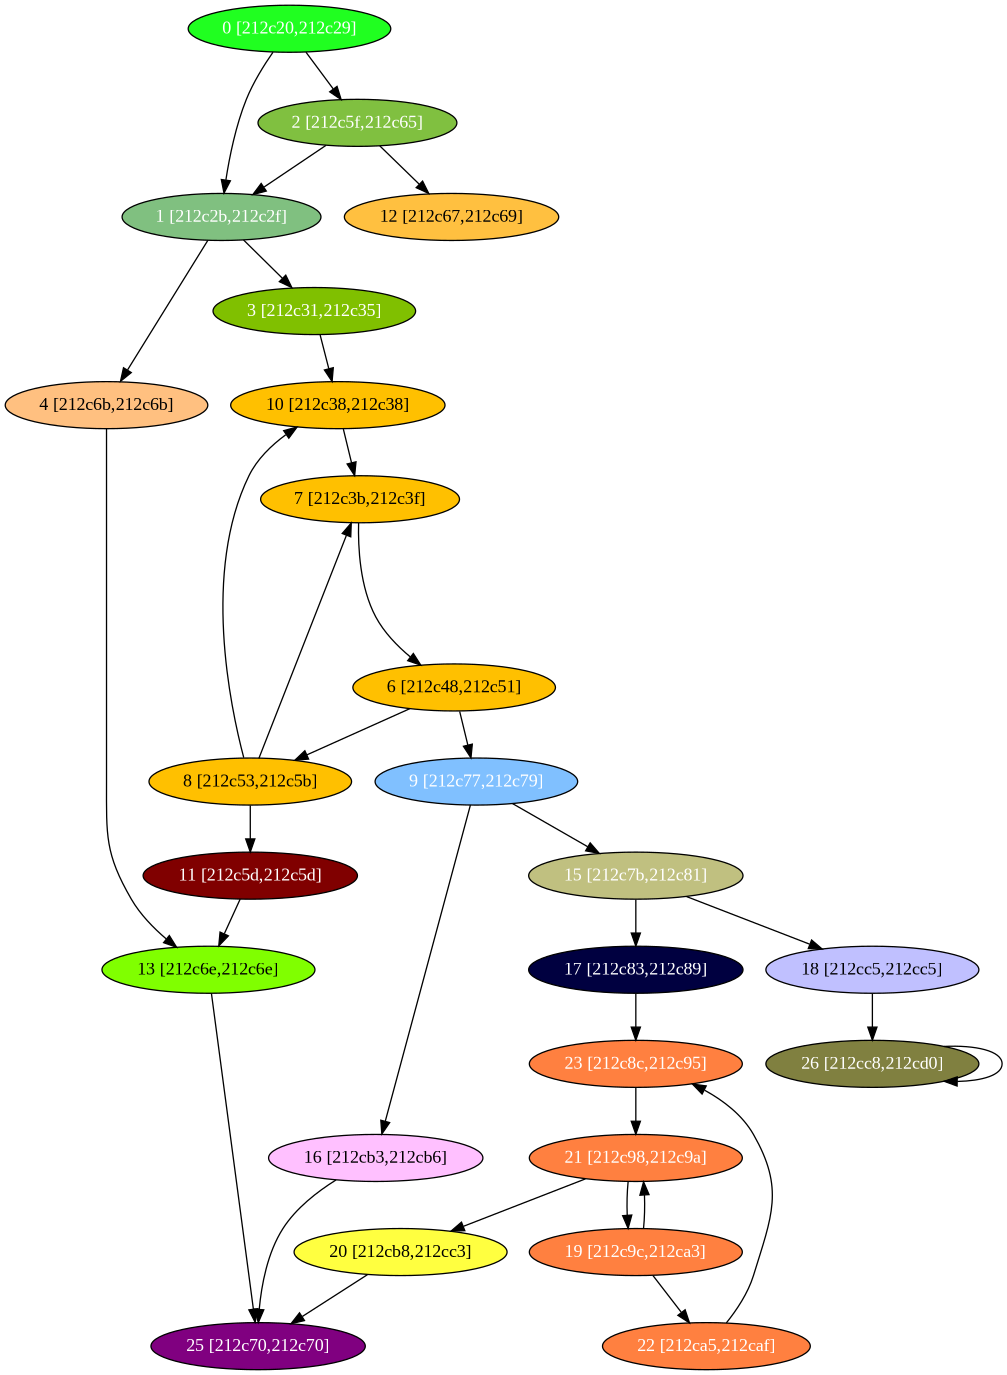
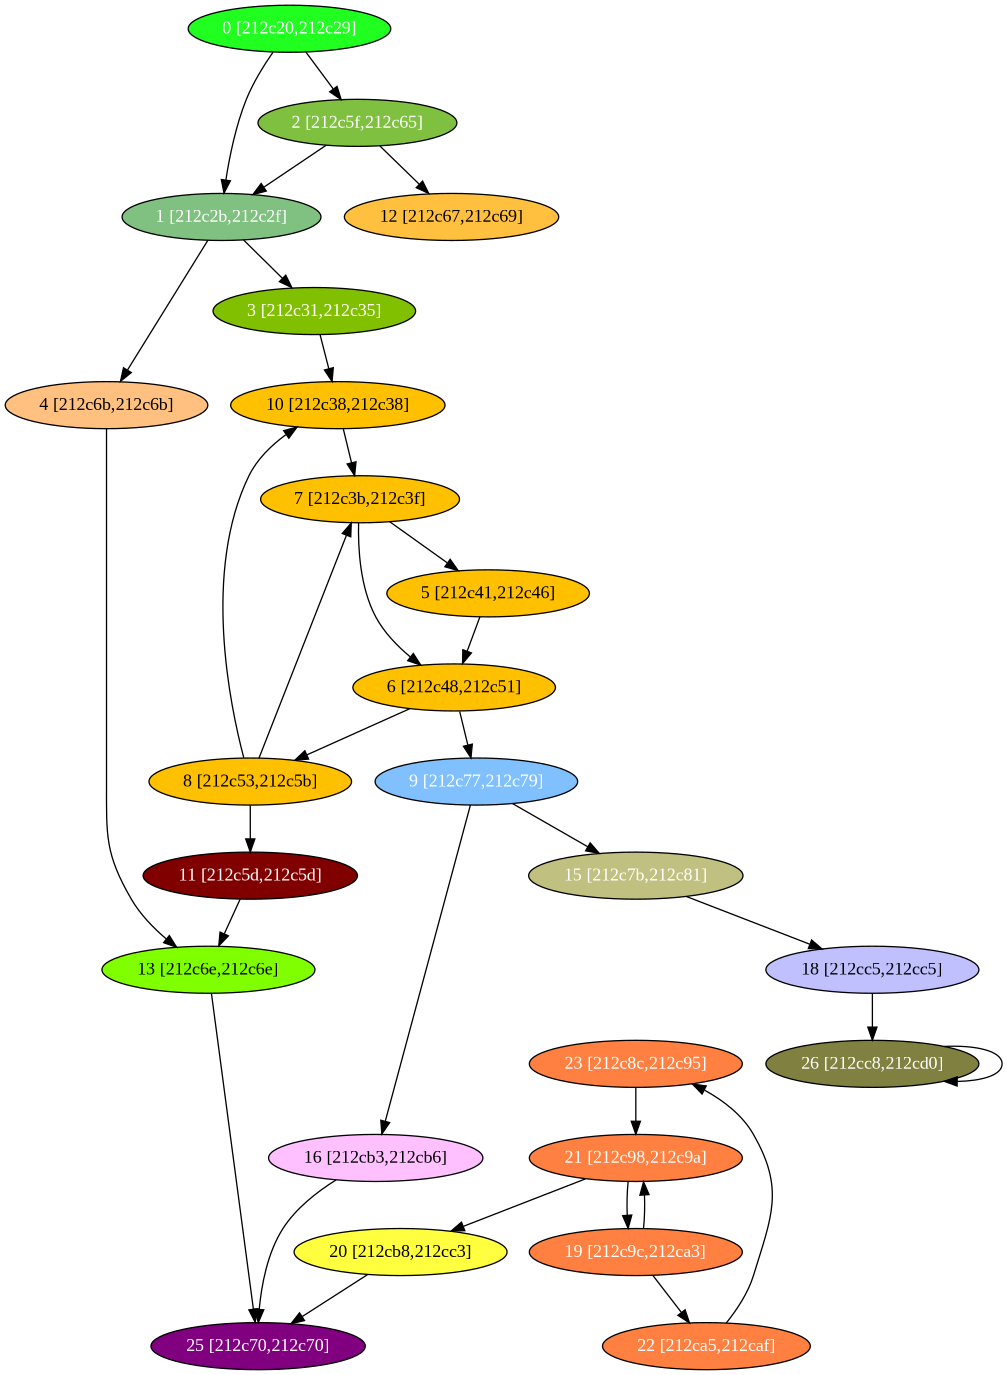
none -> (488, 593)
(636, 970) -> none
